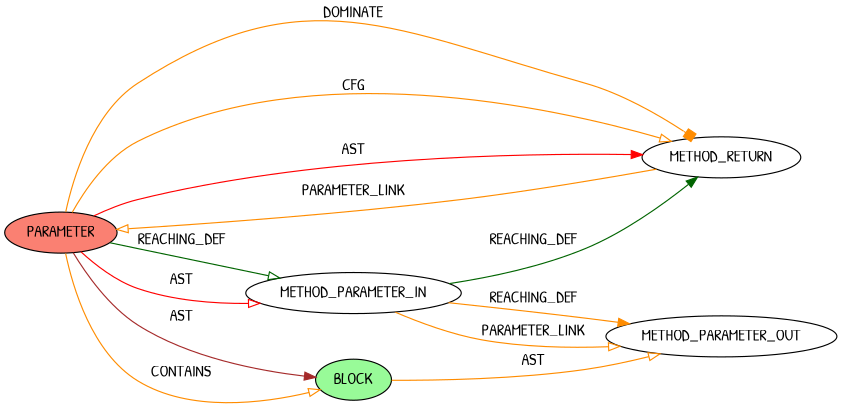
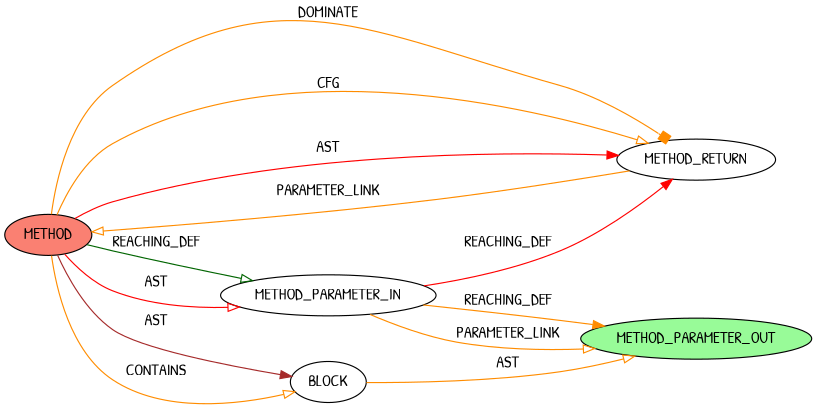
(61, 233) -> (48, 235)
(576, 252) -> (551, 254)
(721, 336) -> (696, 339)
(354, 380) -> (328, 382)
